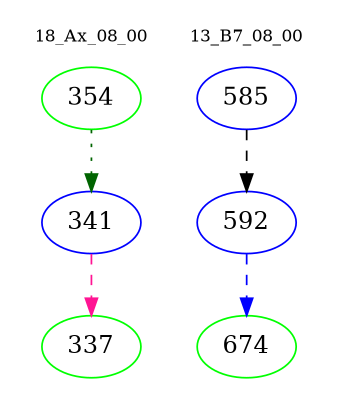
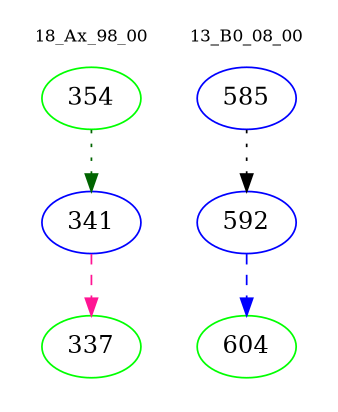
(91, 37) -> (91, 37)
(247, 37) -> (247, 37)
(247, 152) -> (247, 152)
(247, 347) -> (247, 347)
